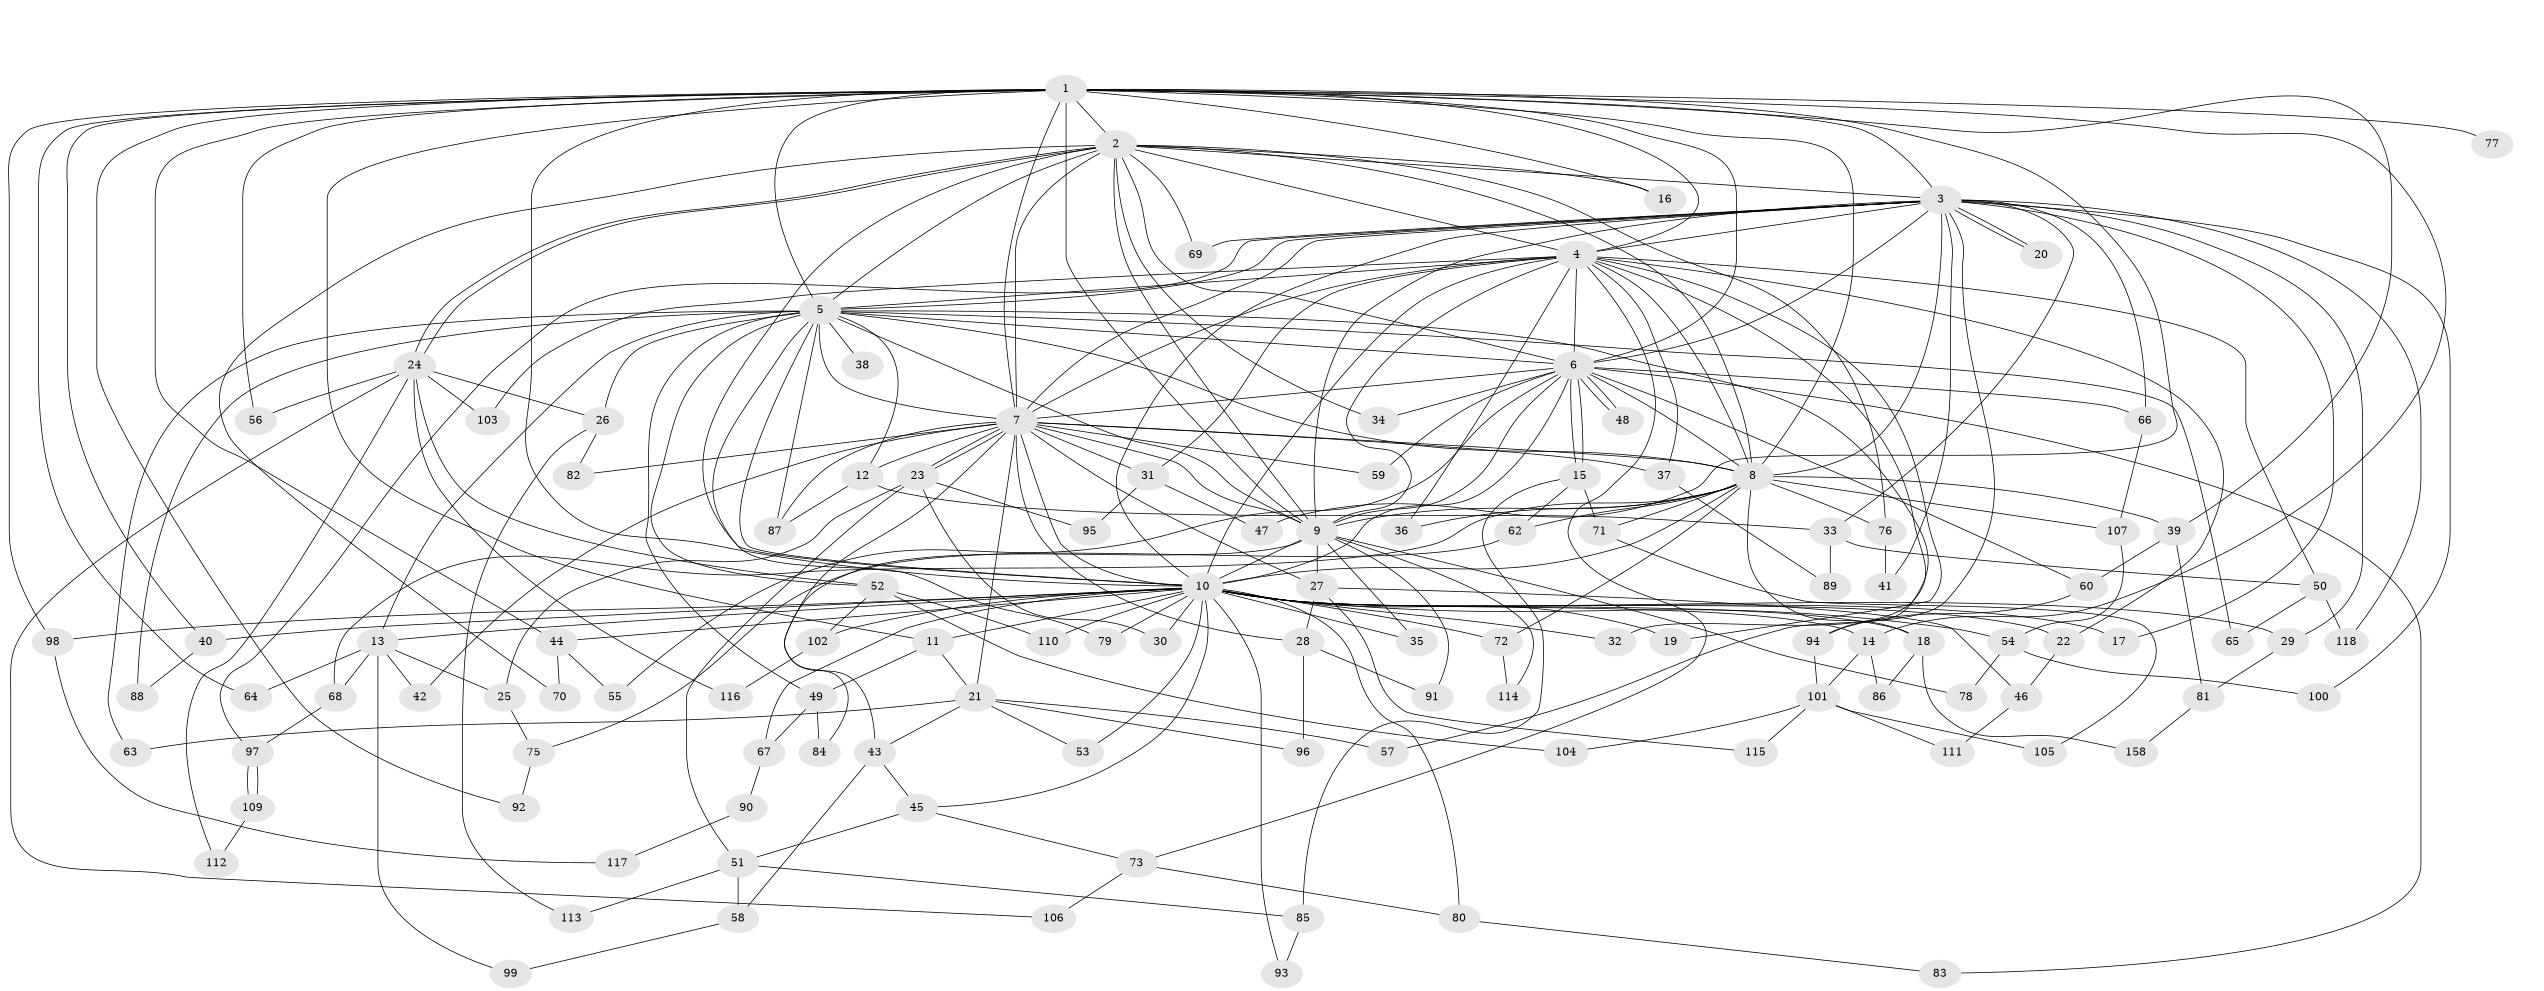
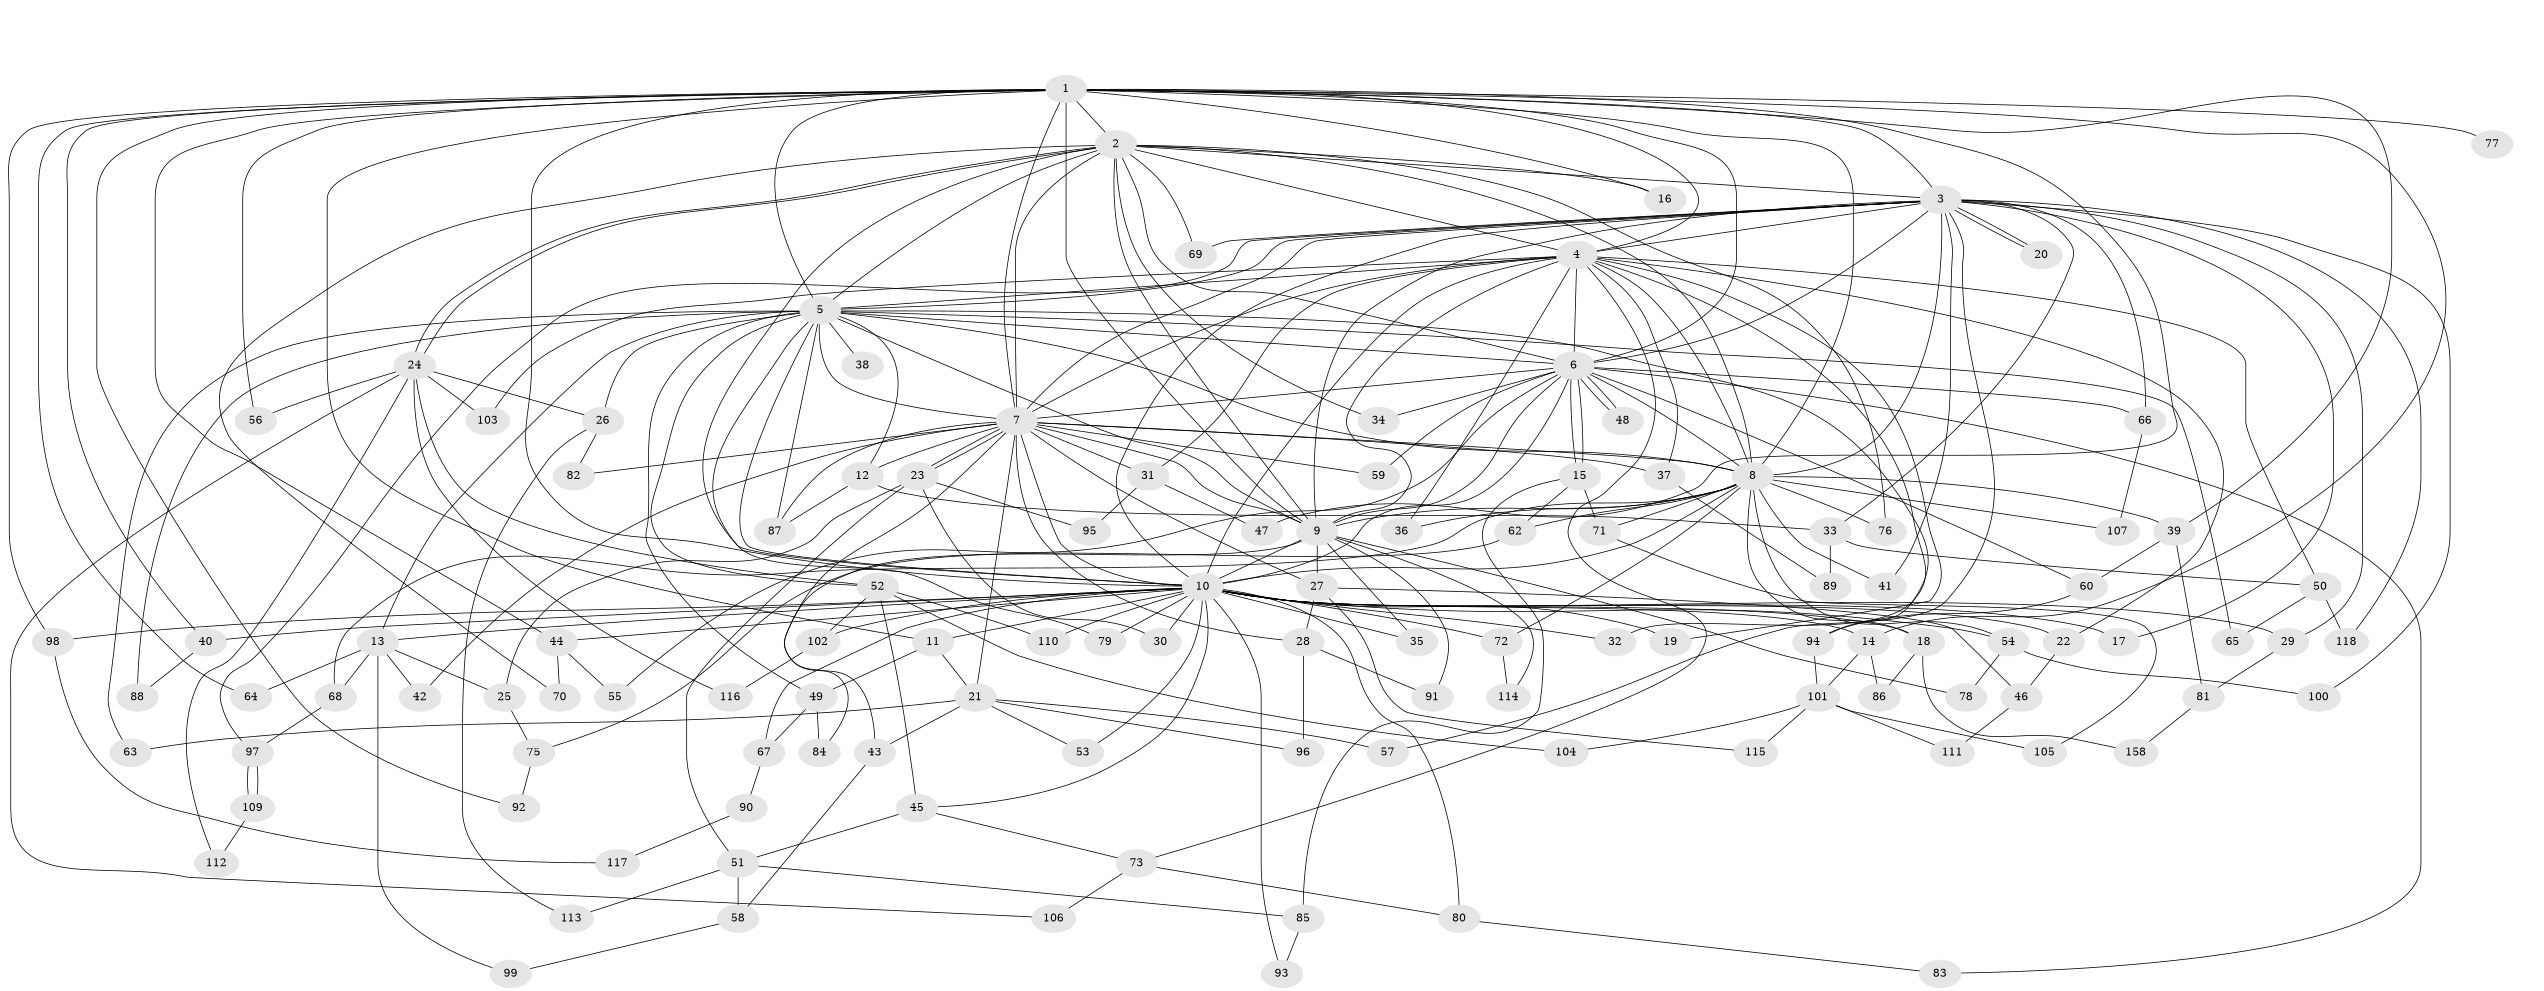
(1886, 559) -> (1804, 546)
(2089, 619) -> (1794, 593)
(896, 780) -> (901, 697)
